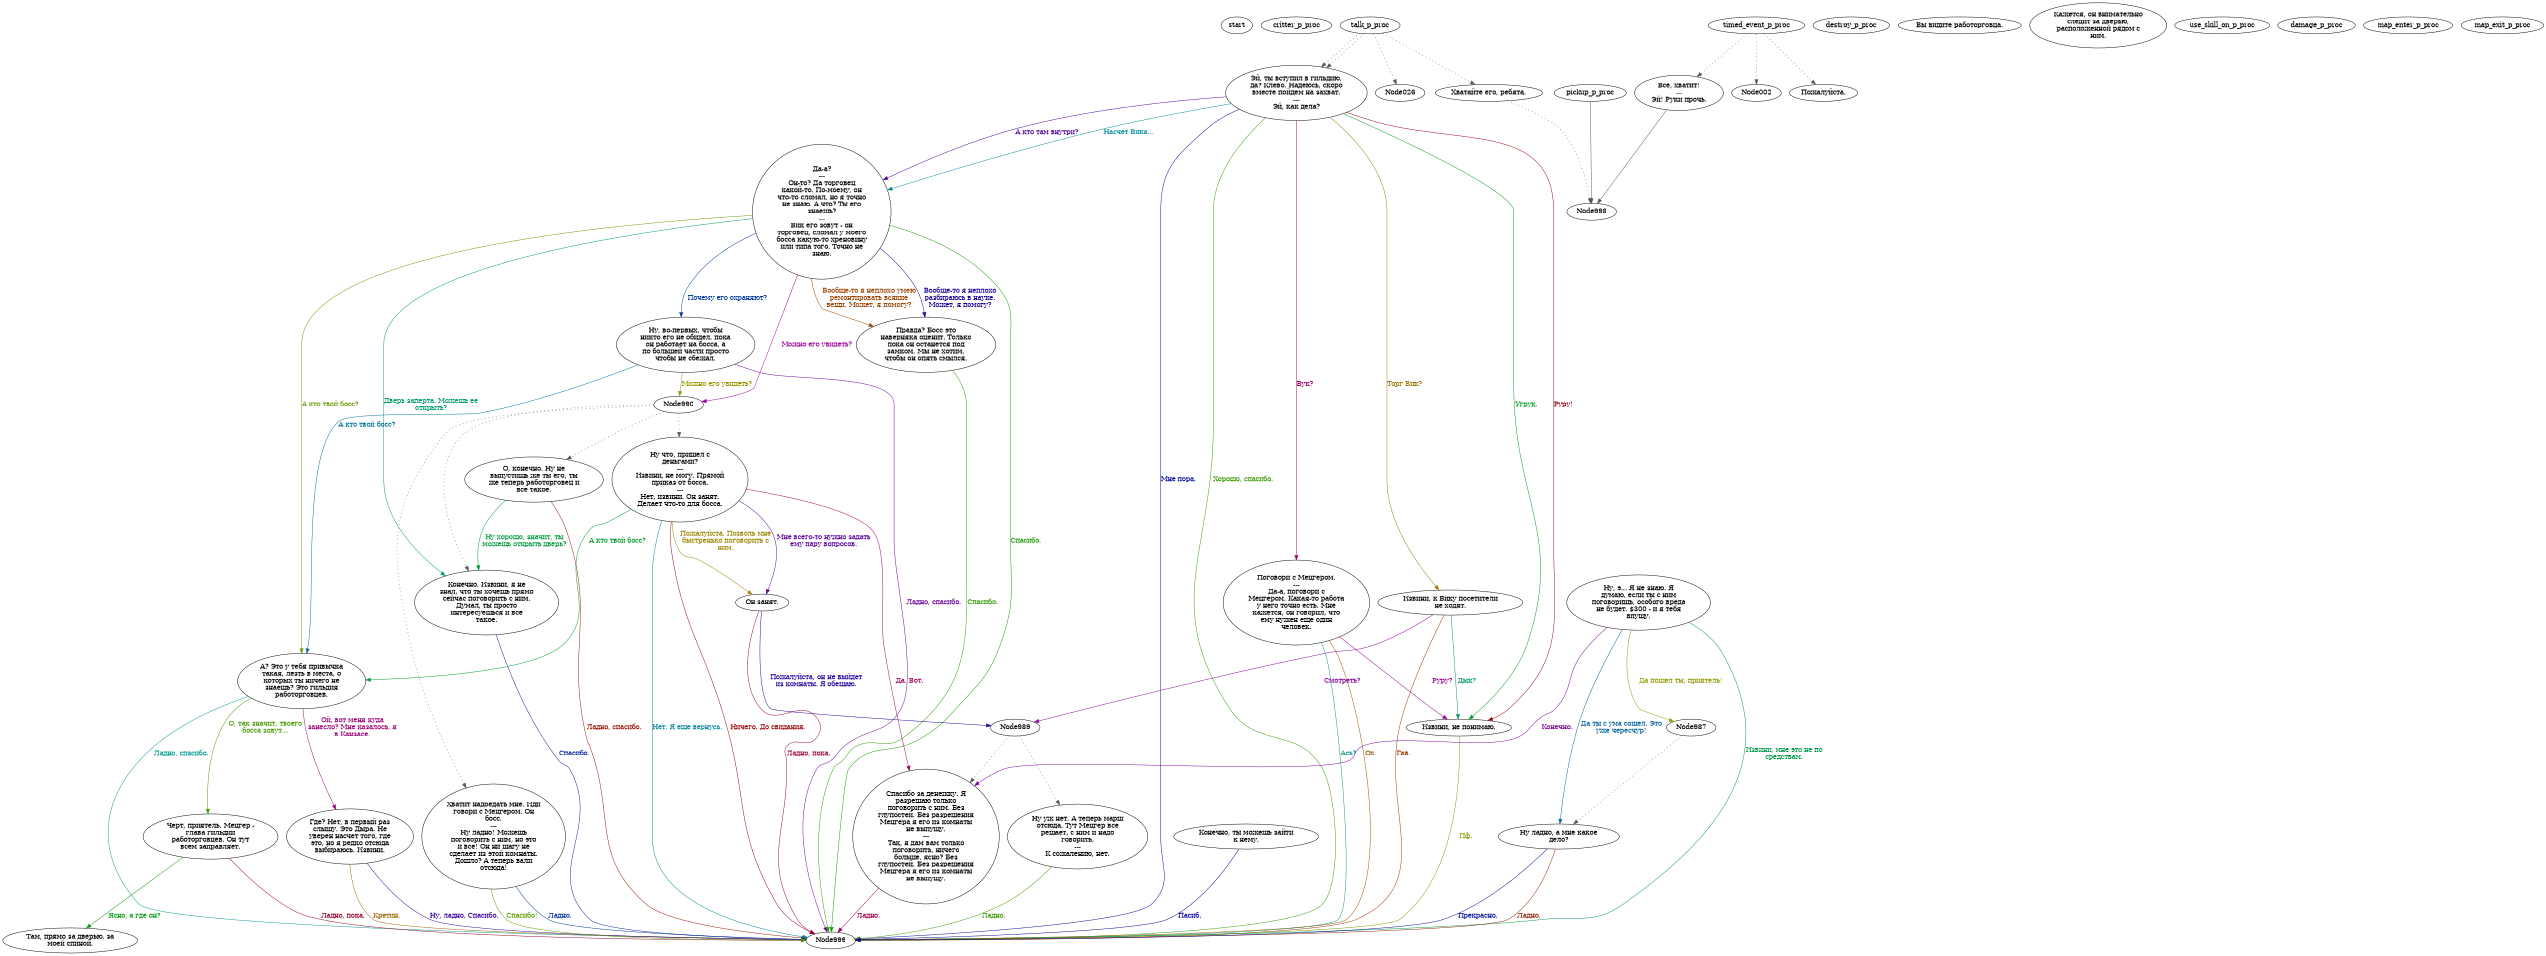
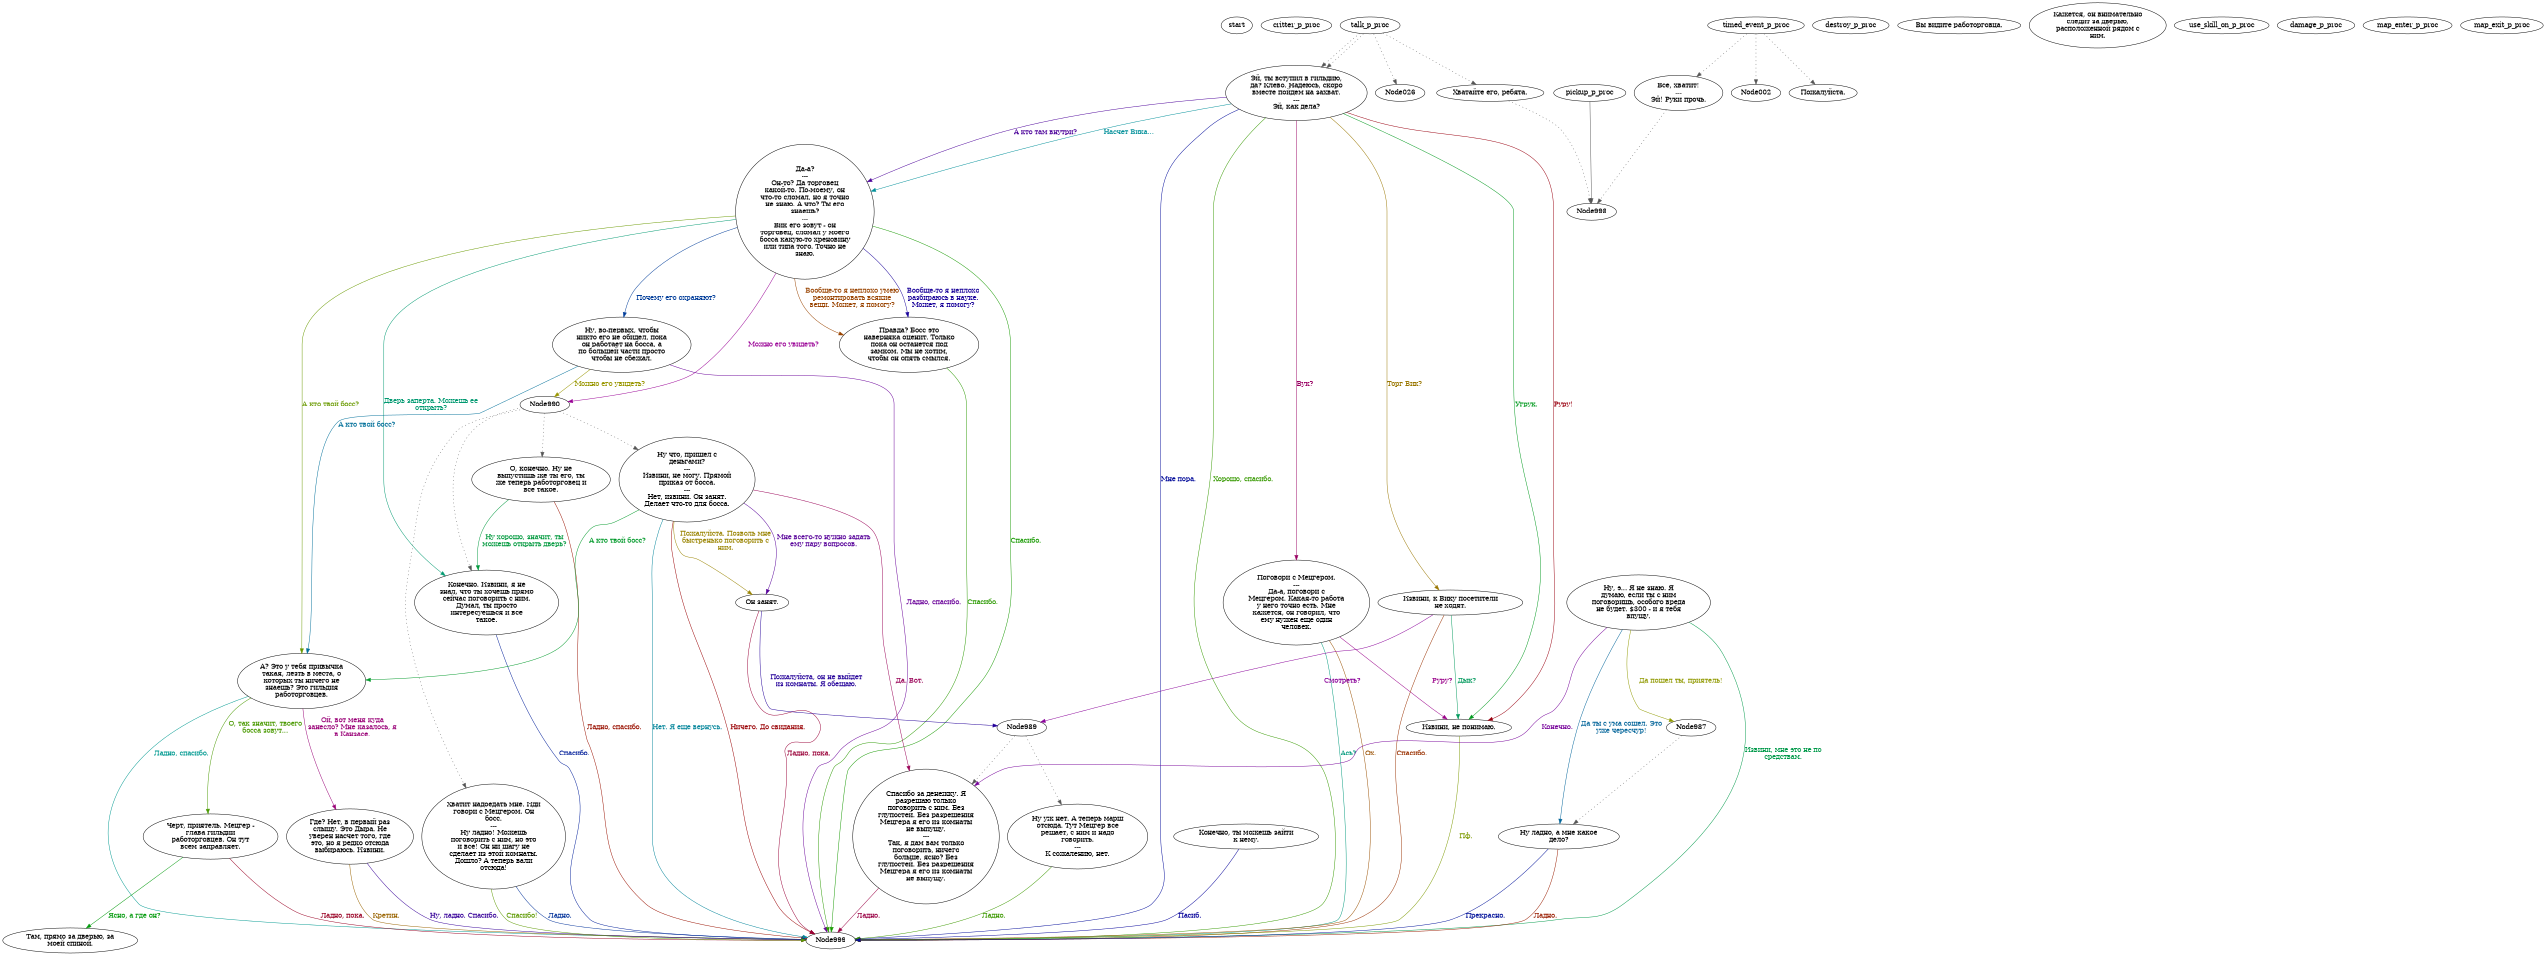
(1634, 155) -> (1633, 155)
(1404, 754) -> (1412, 754)
